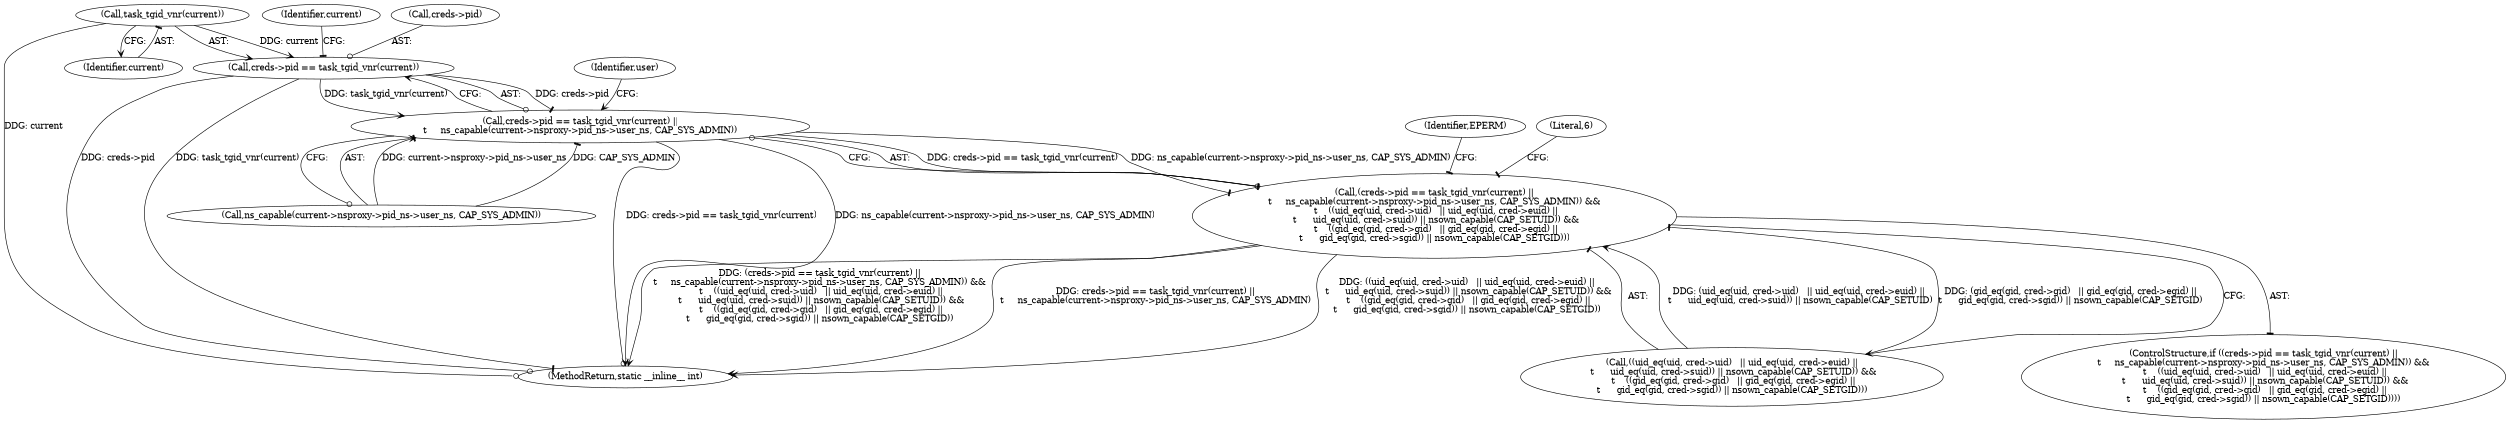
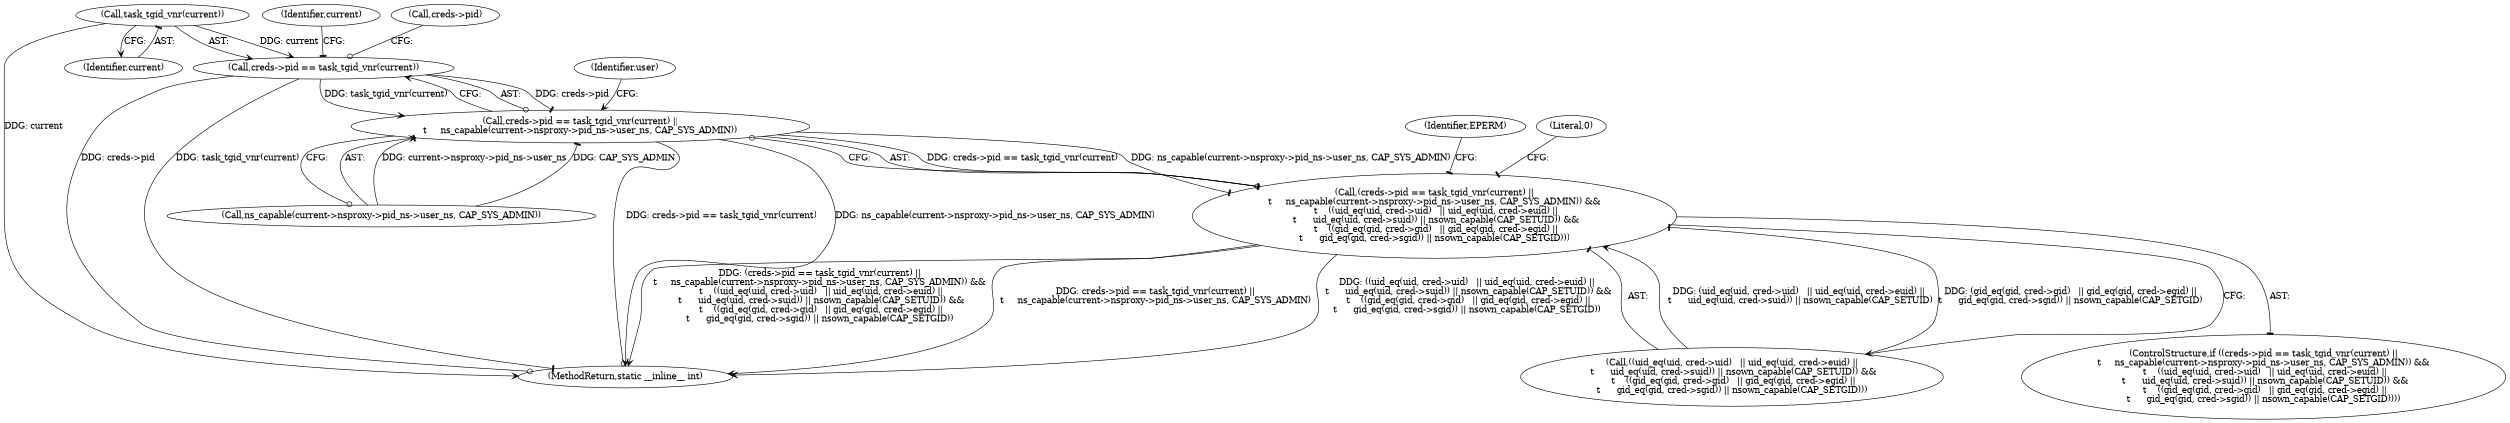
(403, 42) -> (403, 42)
(1571, 126) -> (1571, 126)
(96, 329) -> (96, 329)
